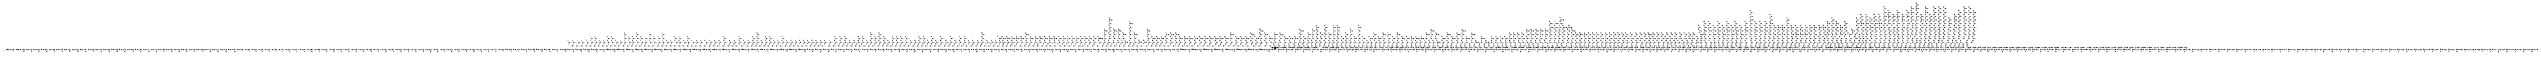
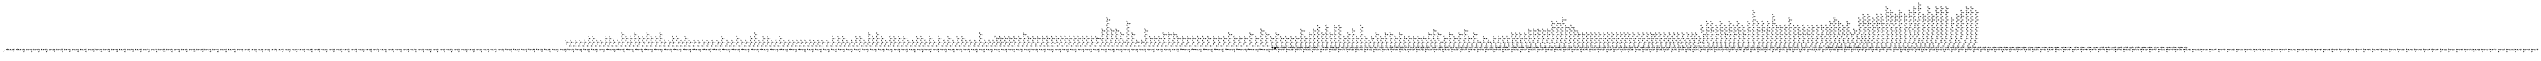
(1274, 42) -> (1286, 47)
